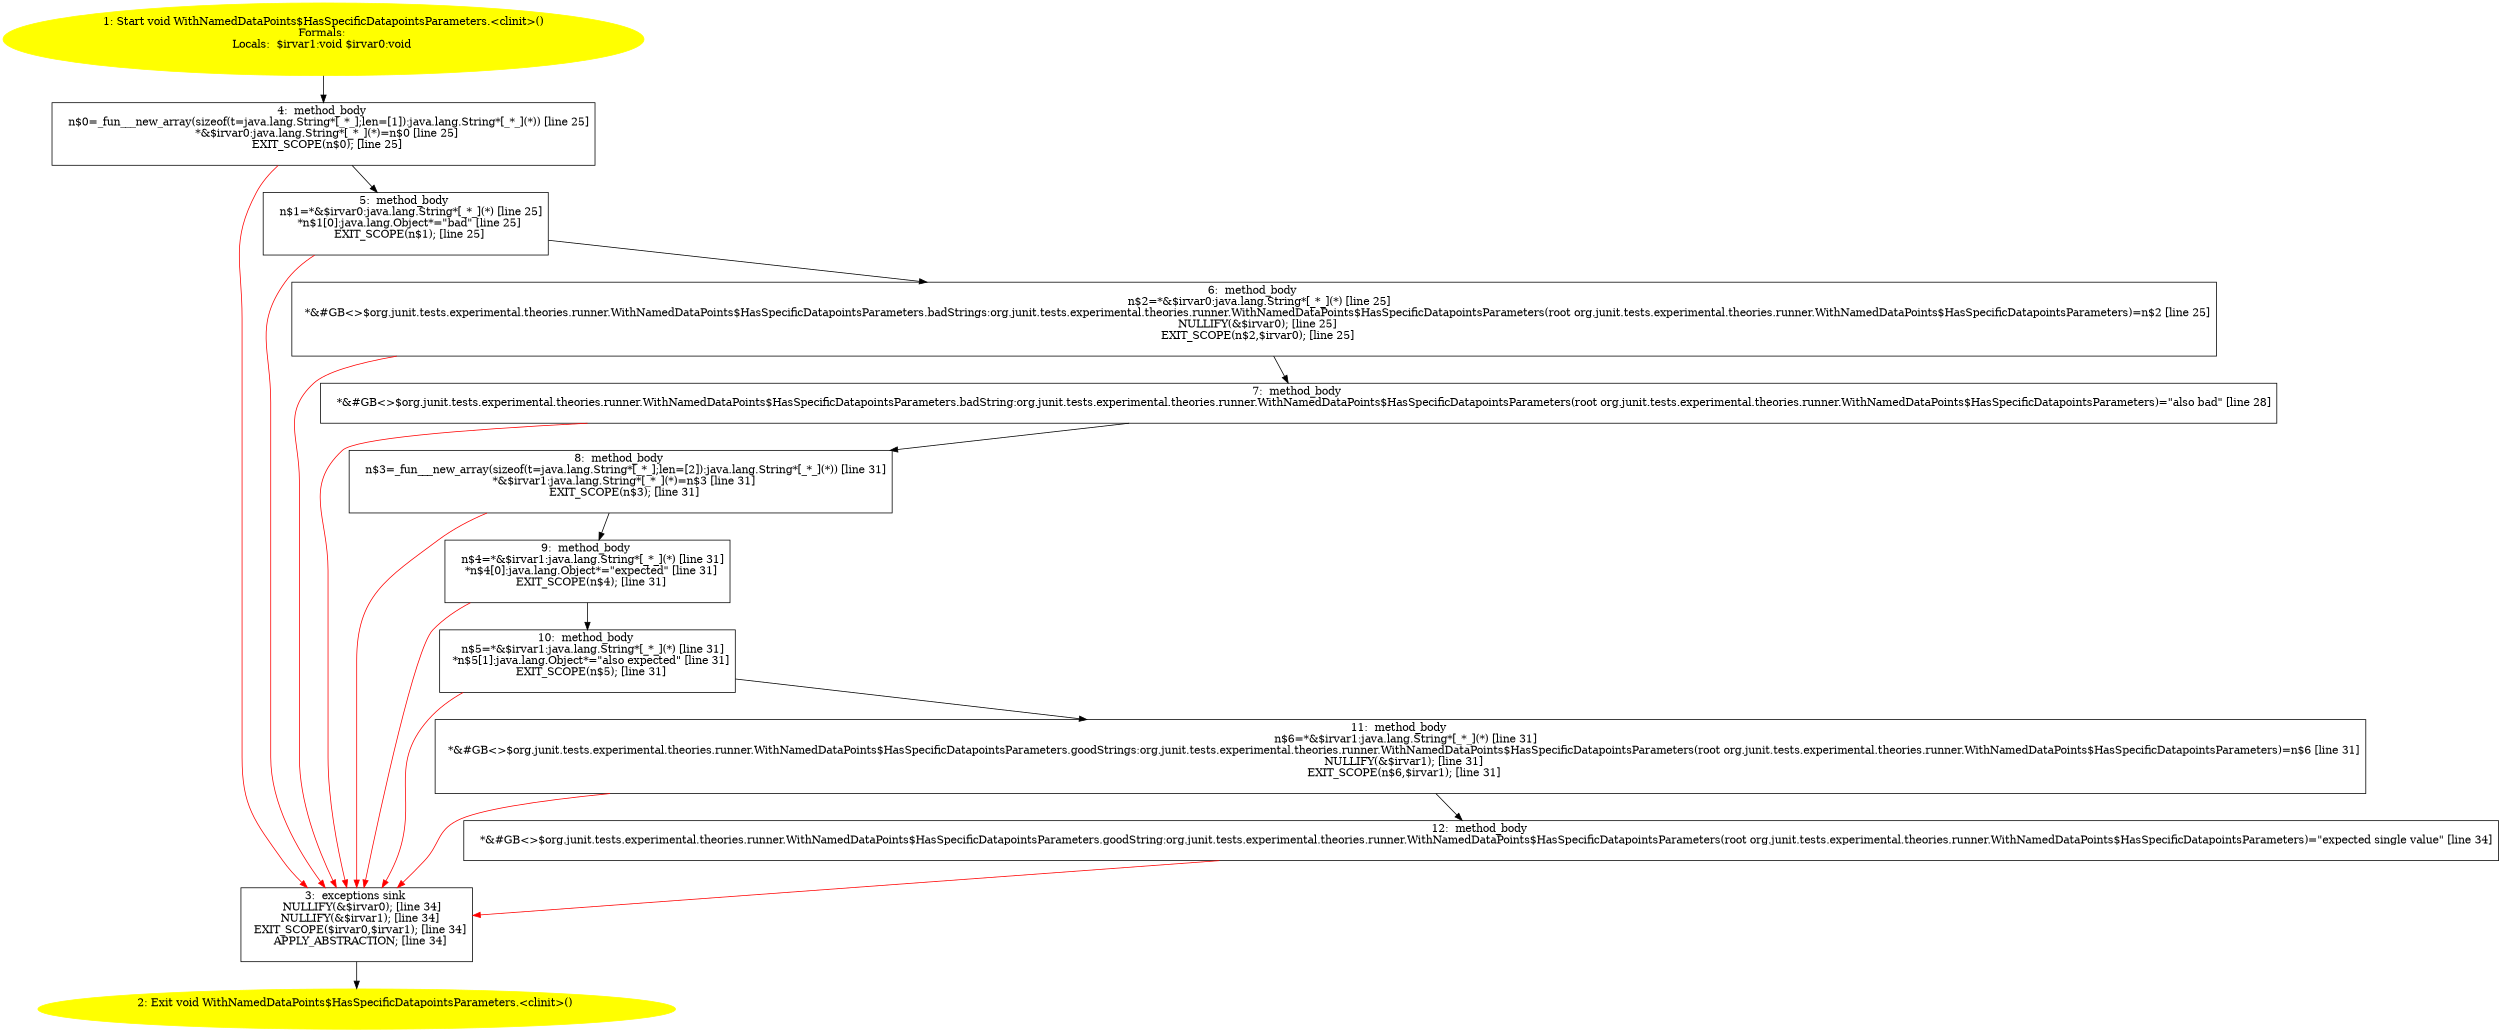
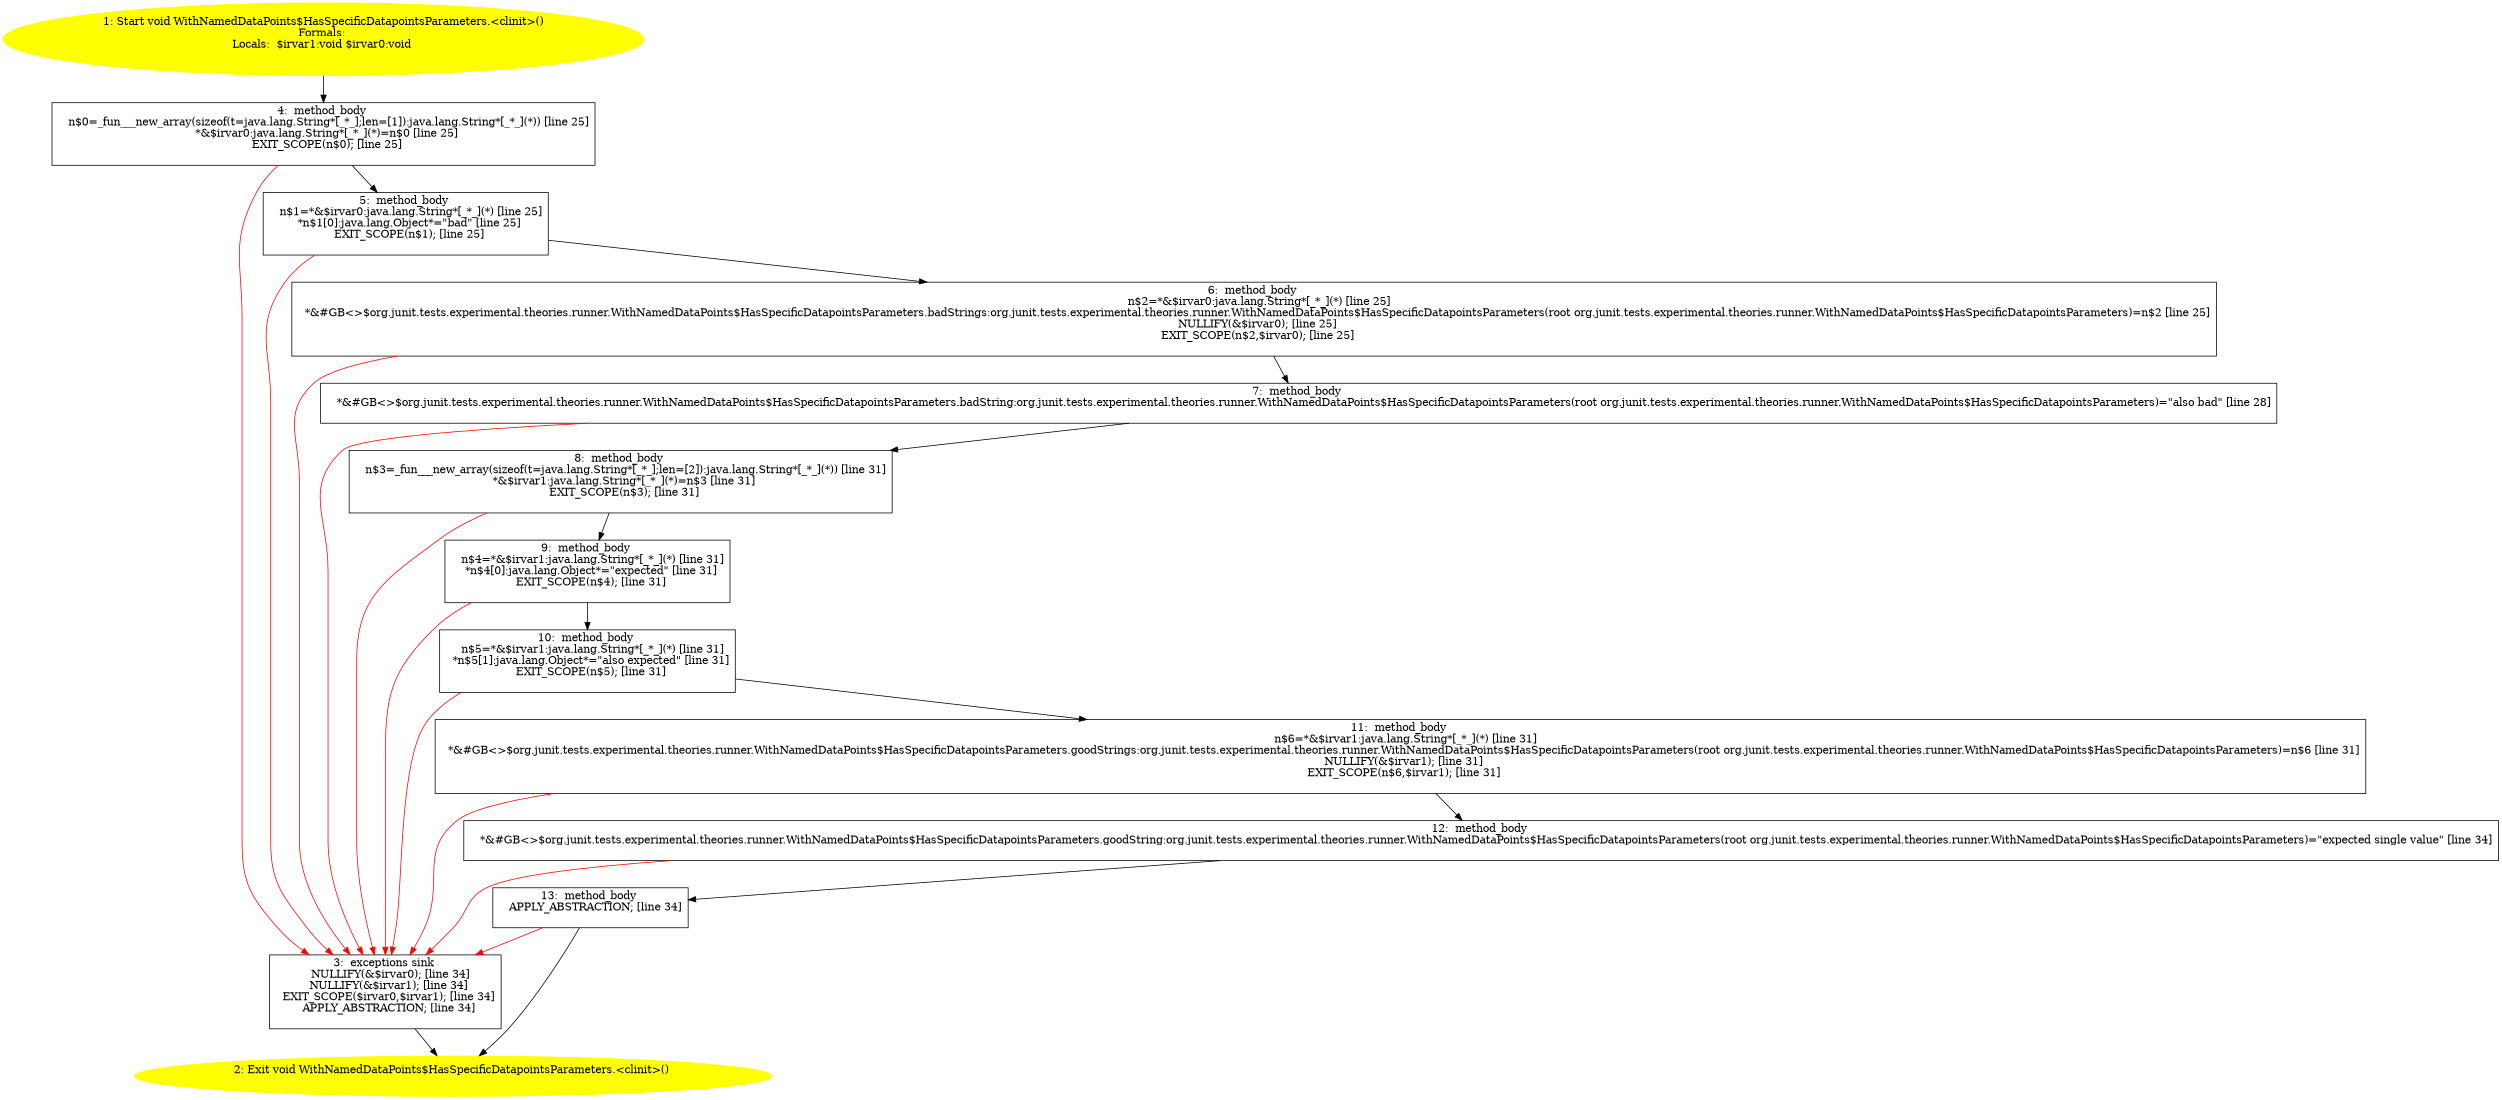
none -> (590, 908)
